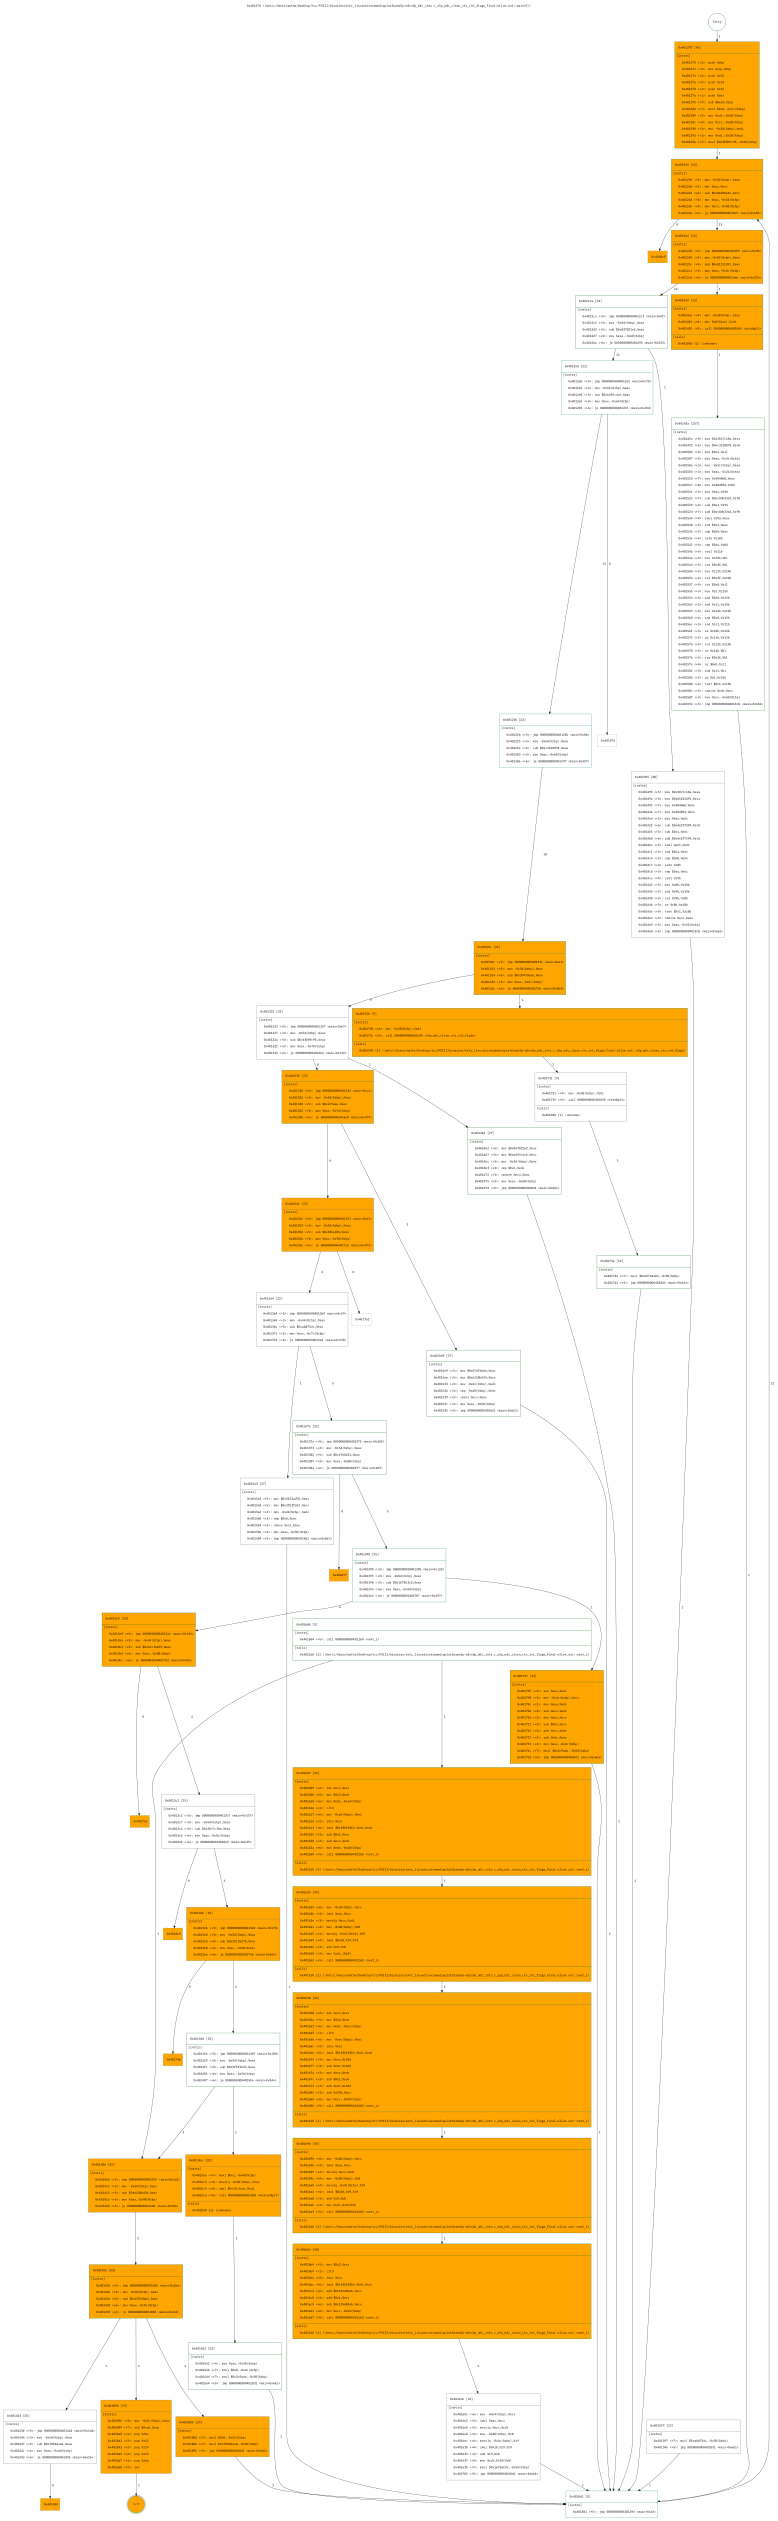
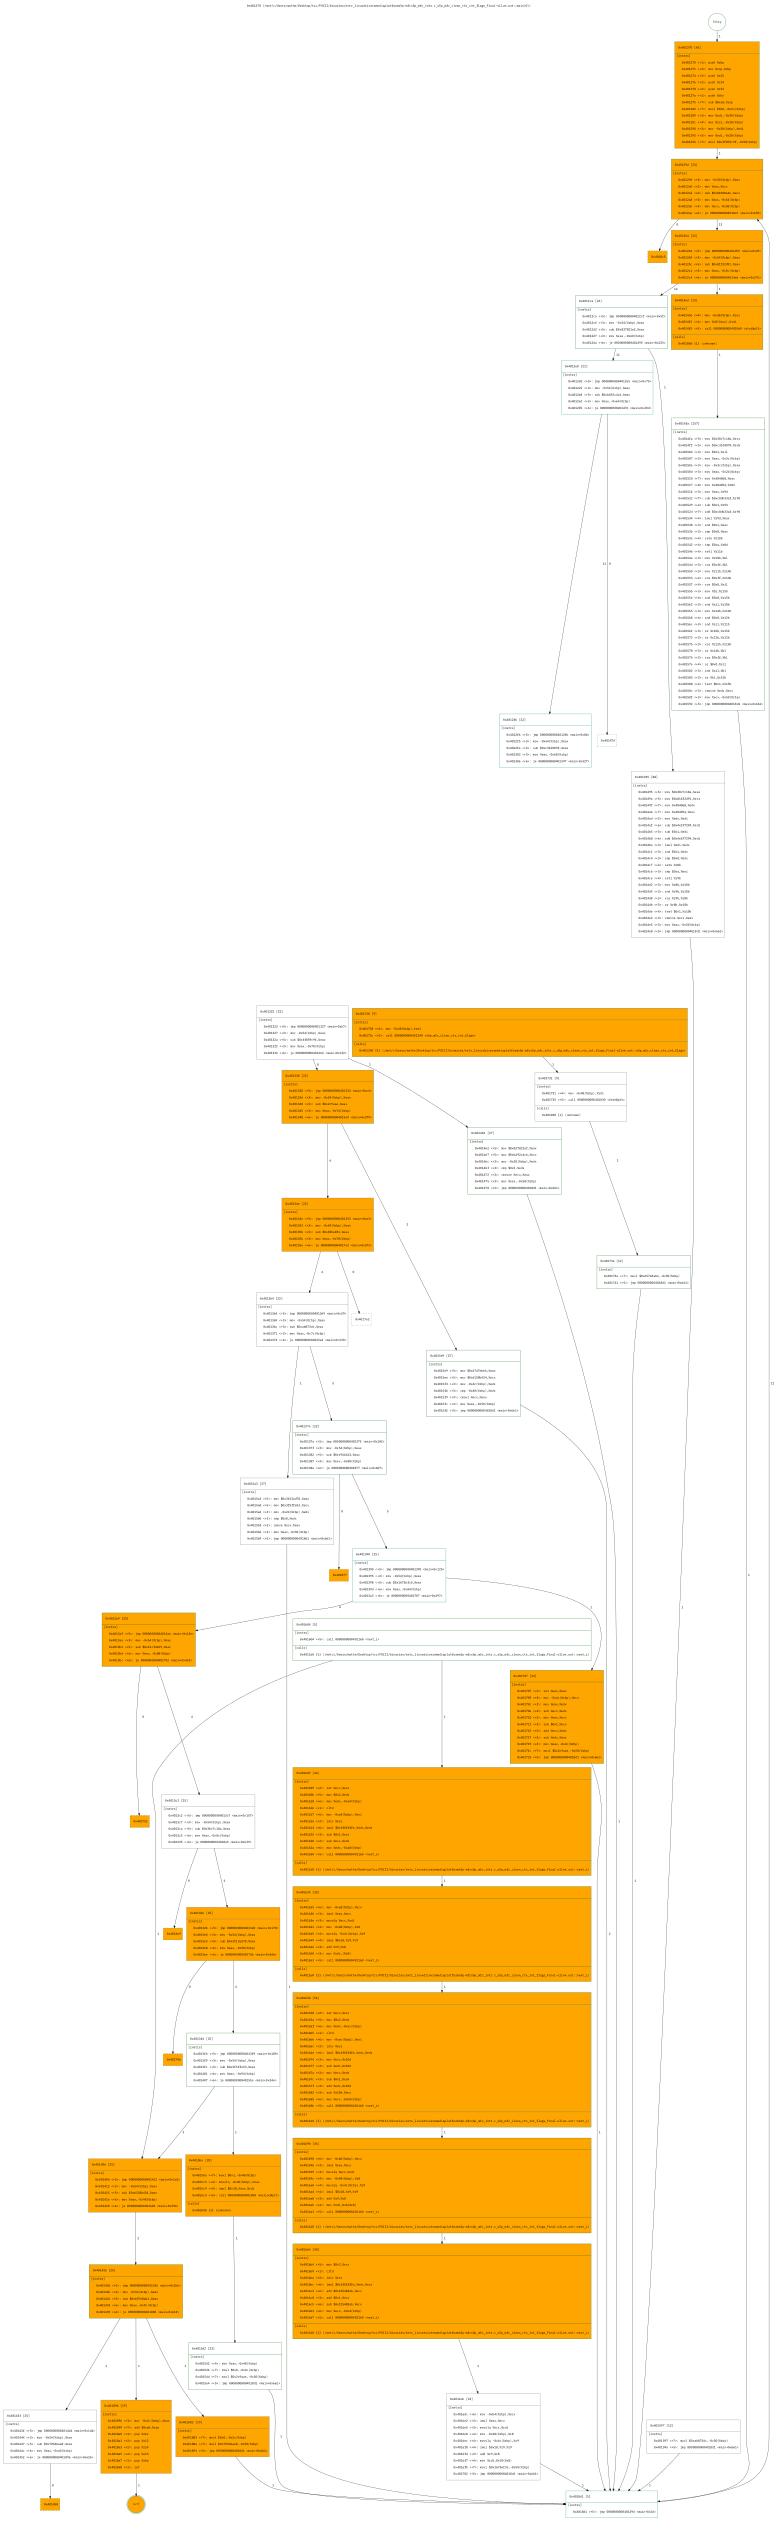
(520, 968) -> none
